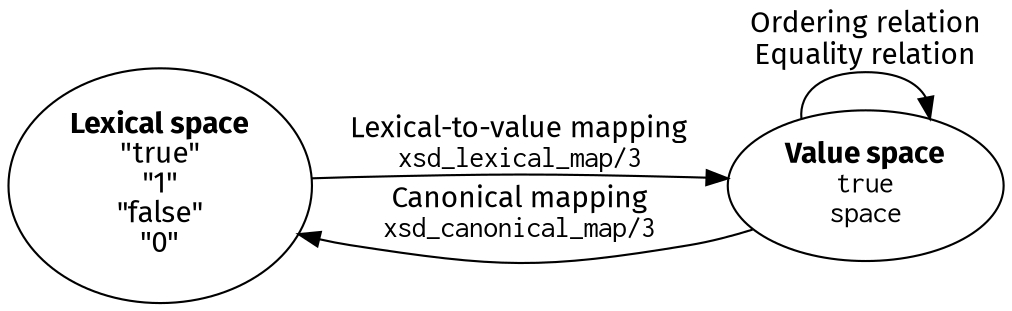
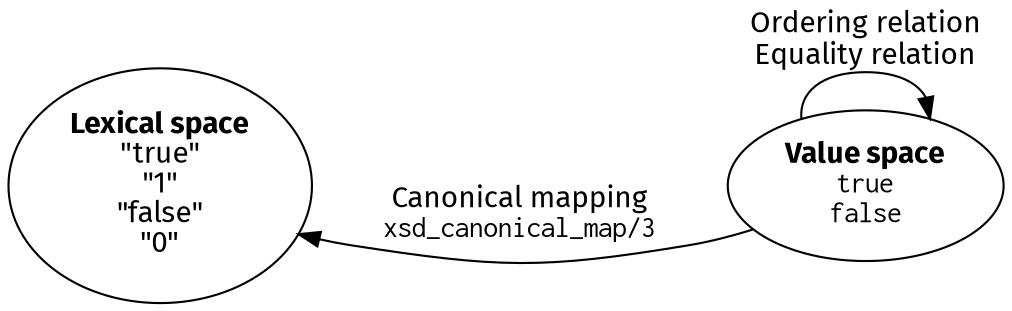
(509, 175) -> none
(866, 213) -> (866, 213)
